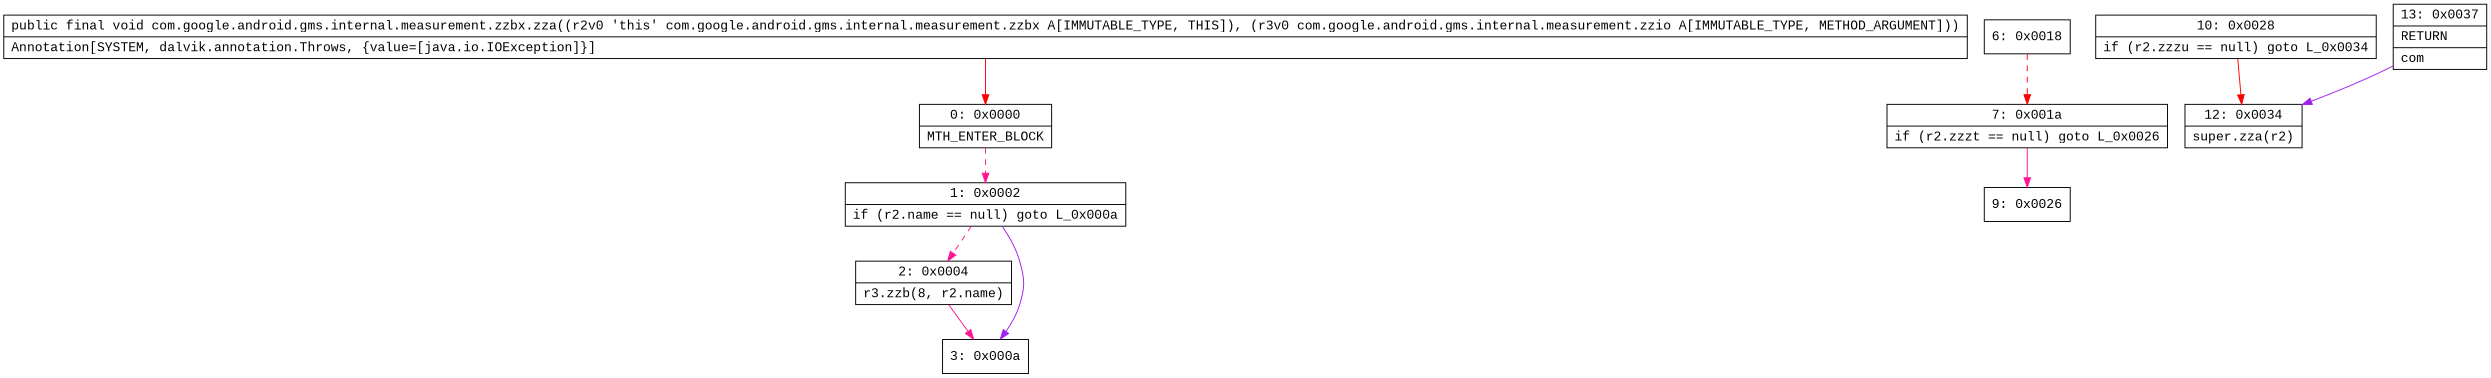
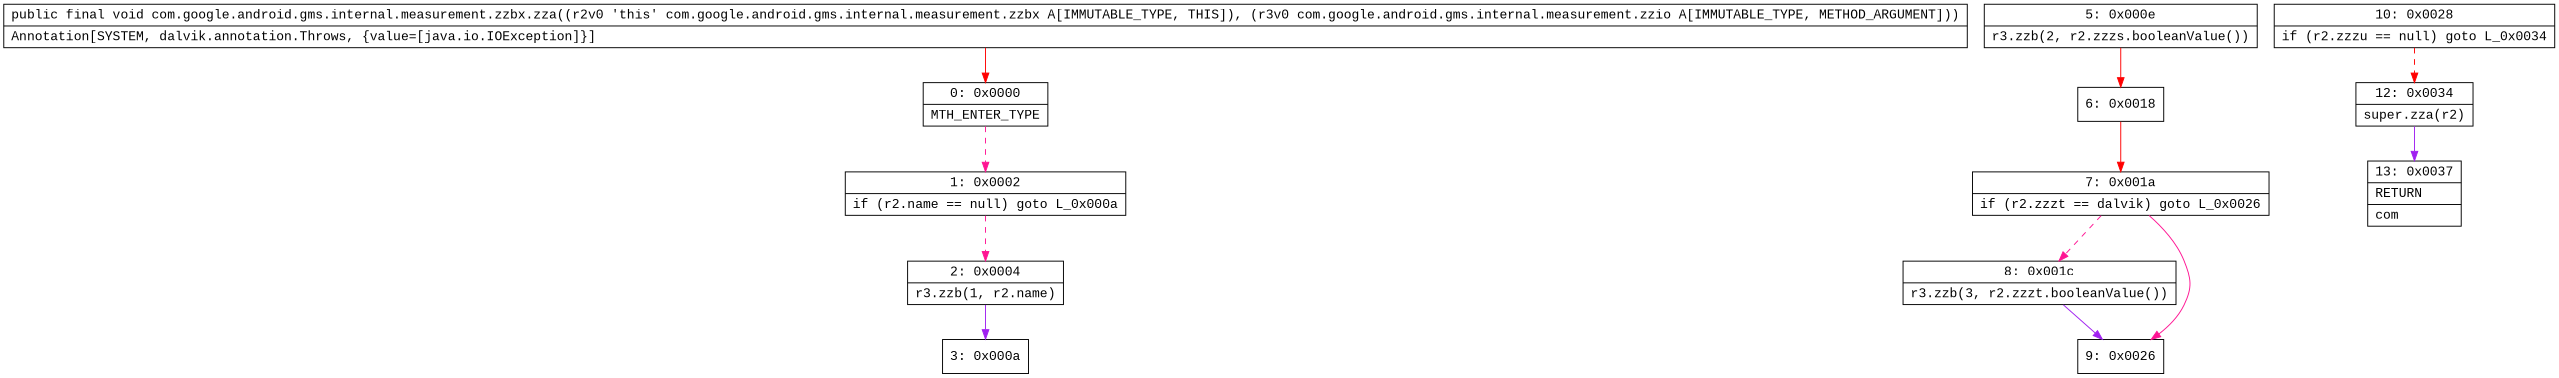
none -> (2121, 26)
(2027, 74) -> (2121, 142)
(2239, 77) -> (2414, 60)
(2353, 85) -> (2414, 139)
(986, 136) -> (986, 115)
(2027, 136) -> (2121, 204)
(1023, 278) -> none
none -> (2040, 283)
(934, 293) -> (986, 293)
(958, 318) -> (986, 317)
